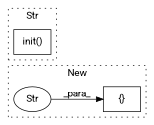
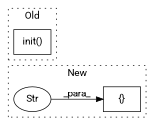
(32, 16) -> (32, 16)
